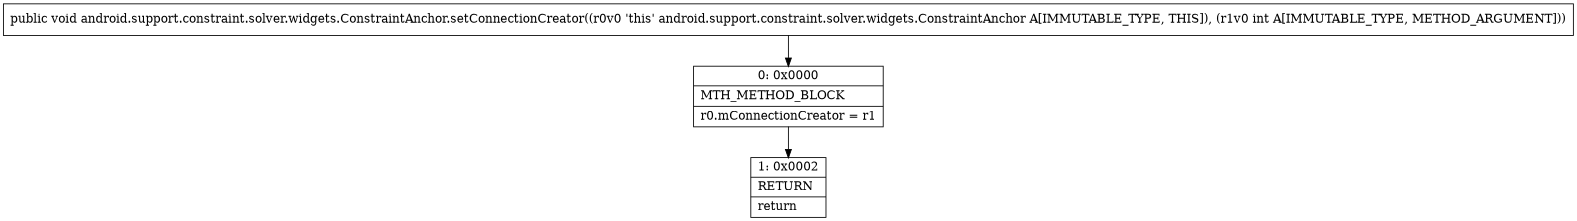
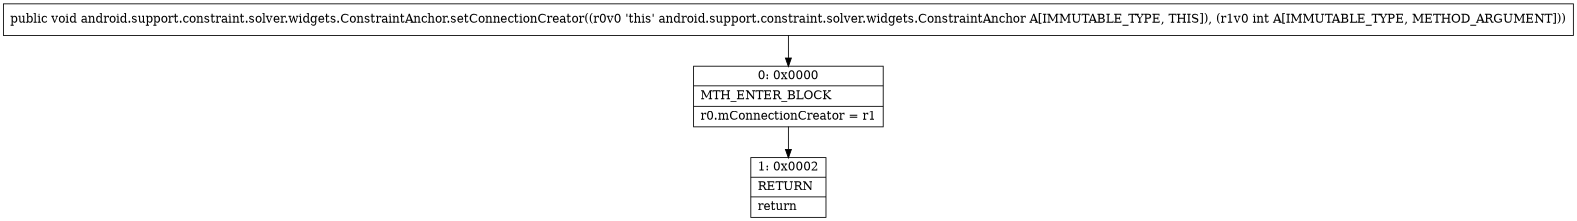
(773, 96) -> (766, 96)
